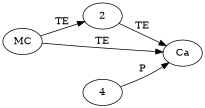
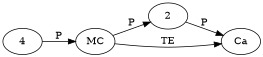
(63, 21) -> (132, 23)
(143, 26) -> (205, 23)
(142, 78) -> (55, 41)
